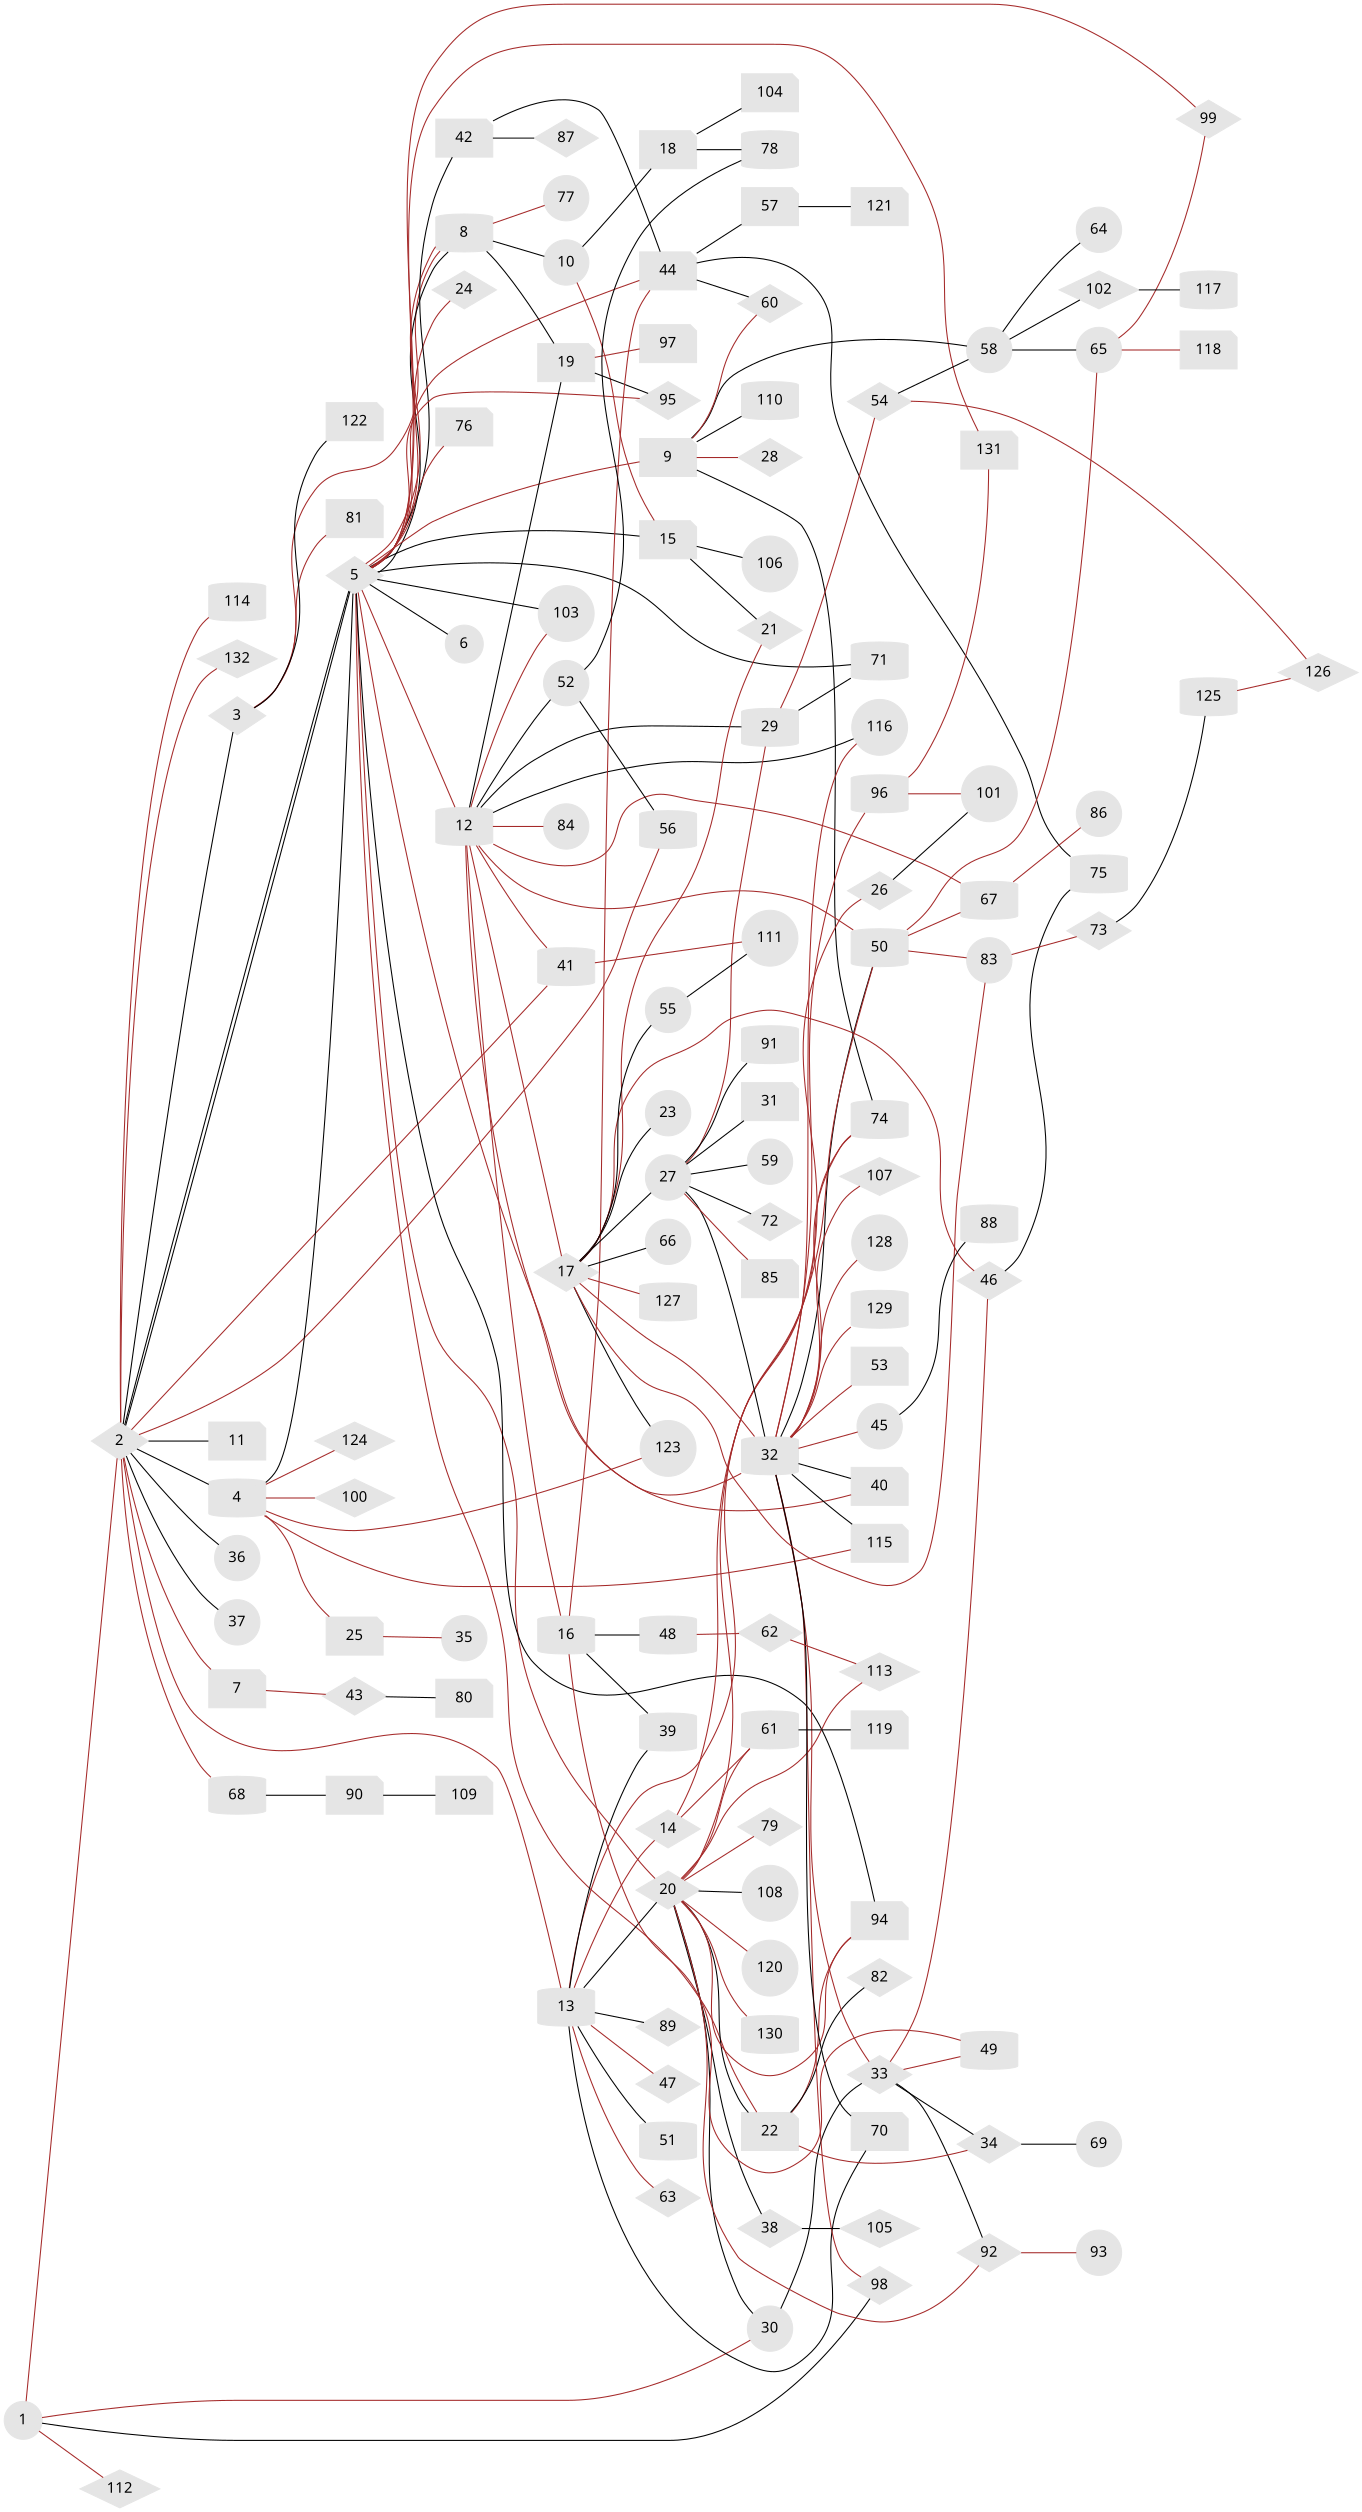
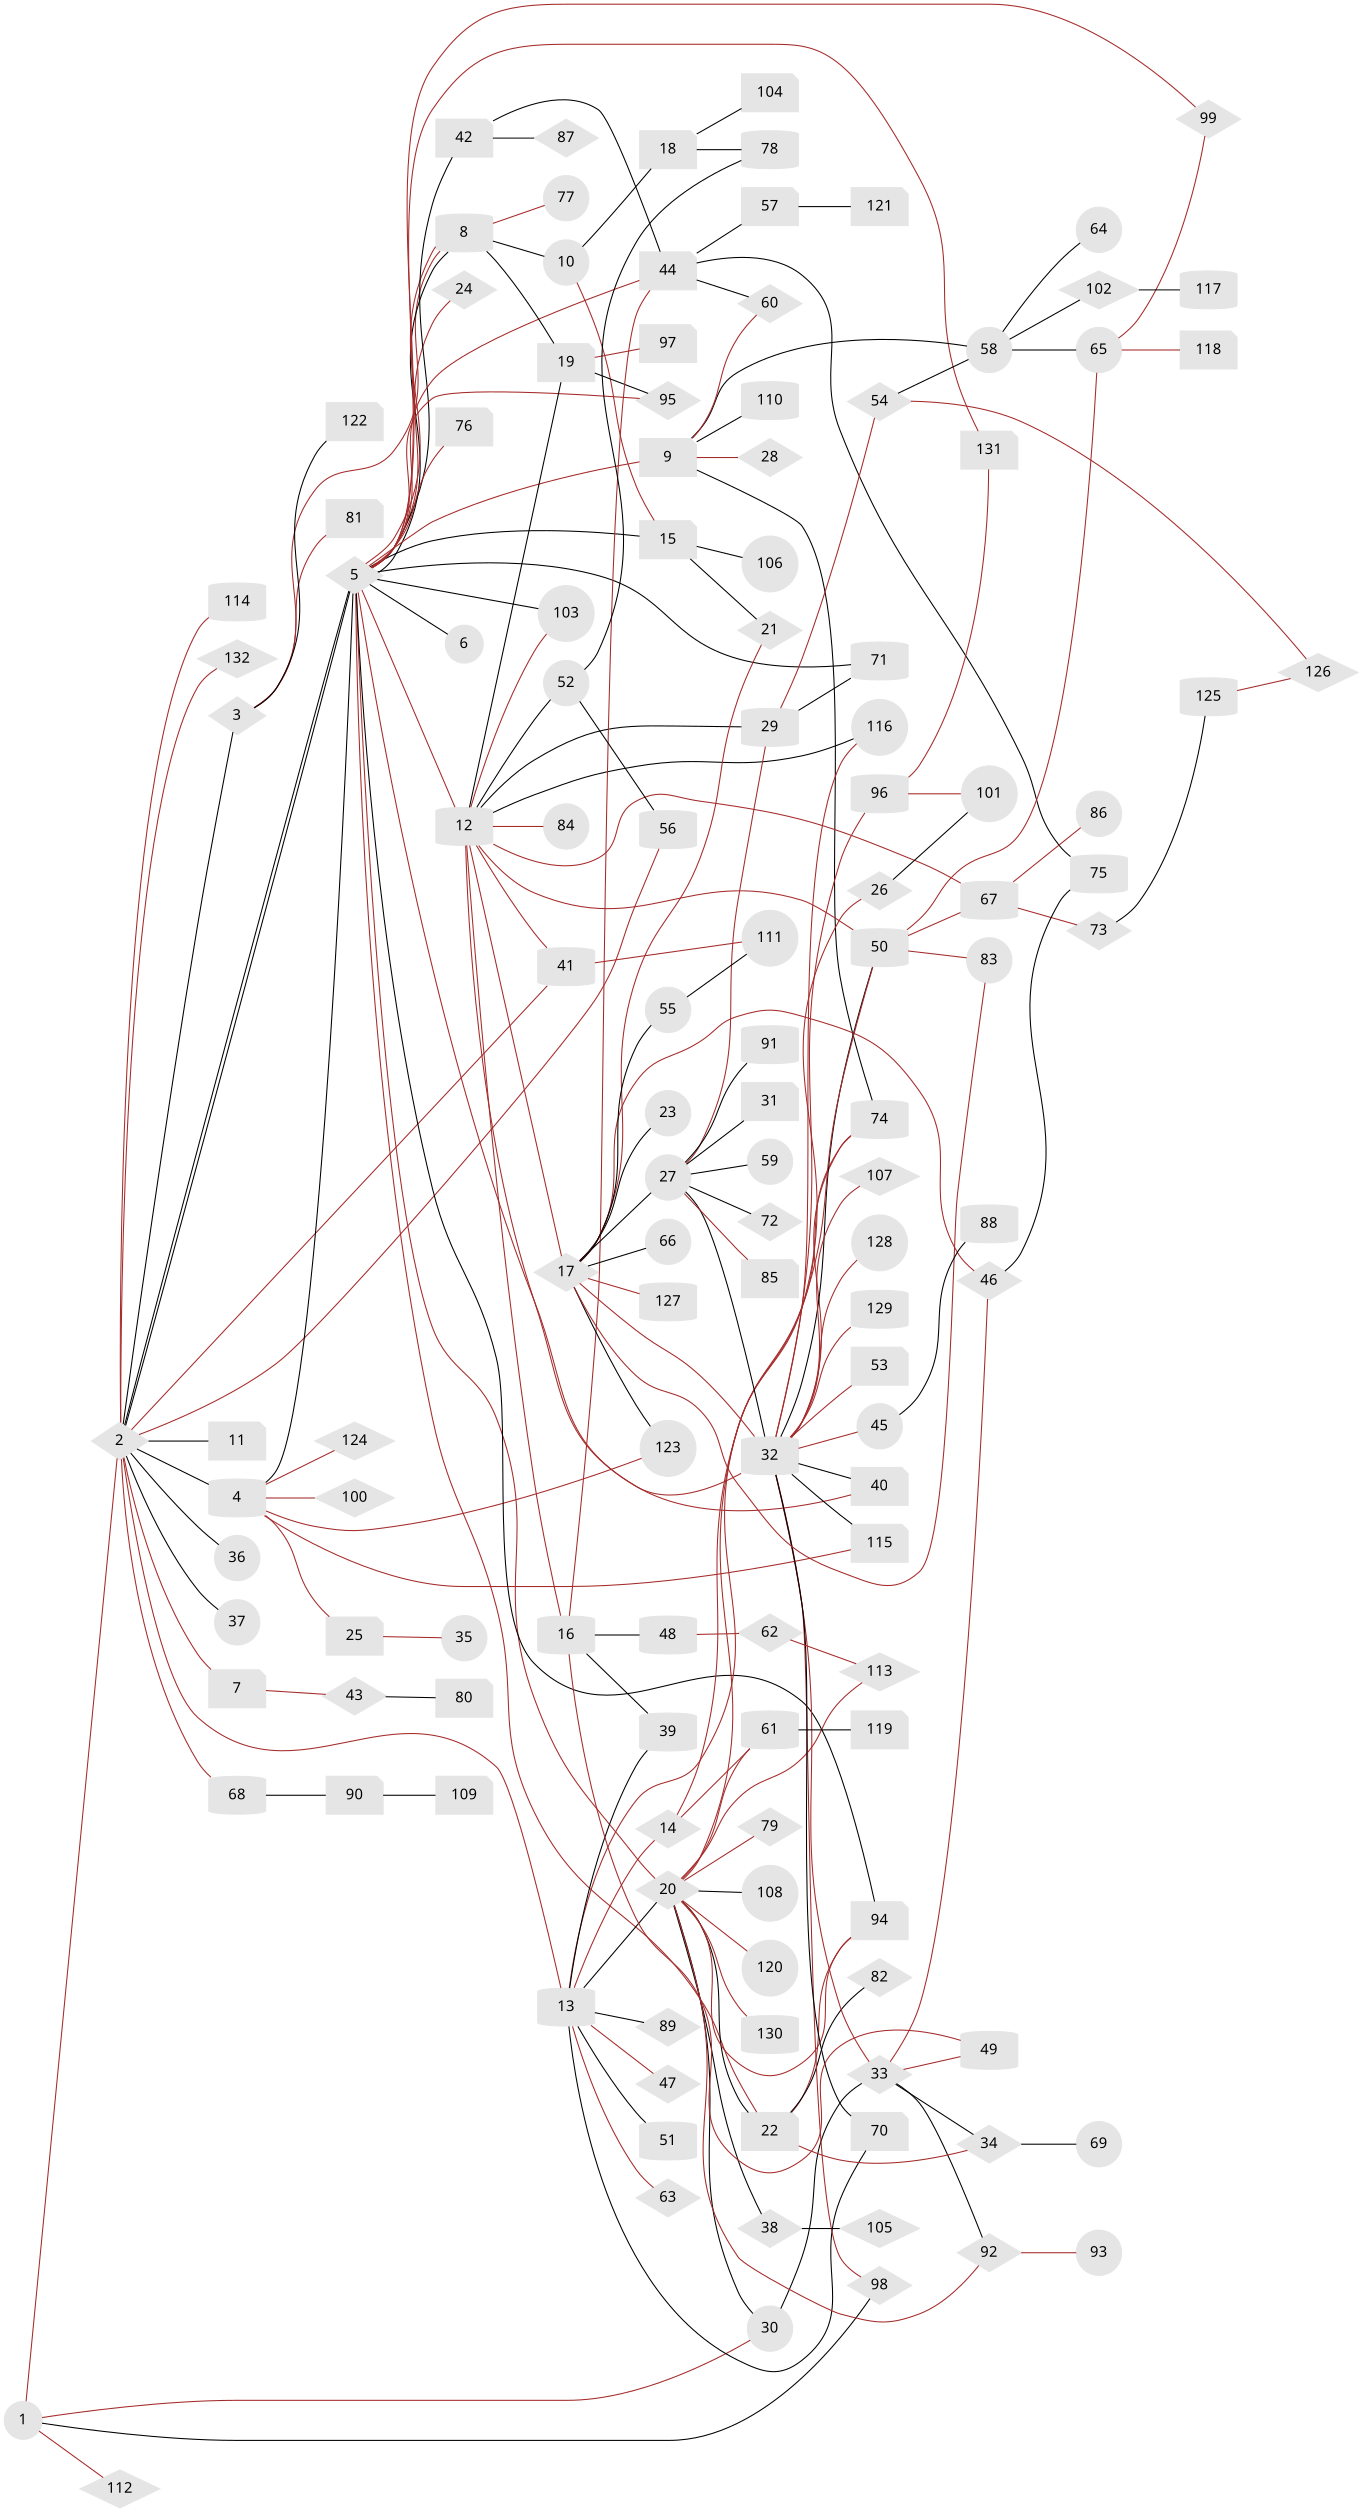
(1049, 944) -> (1046, 916)
